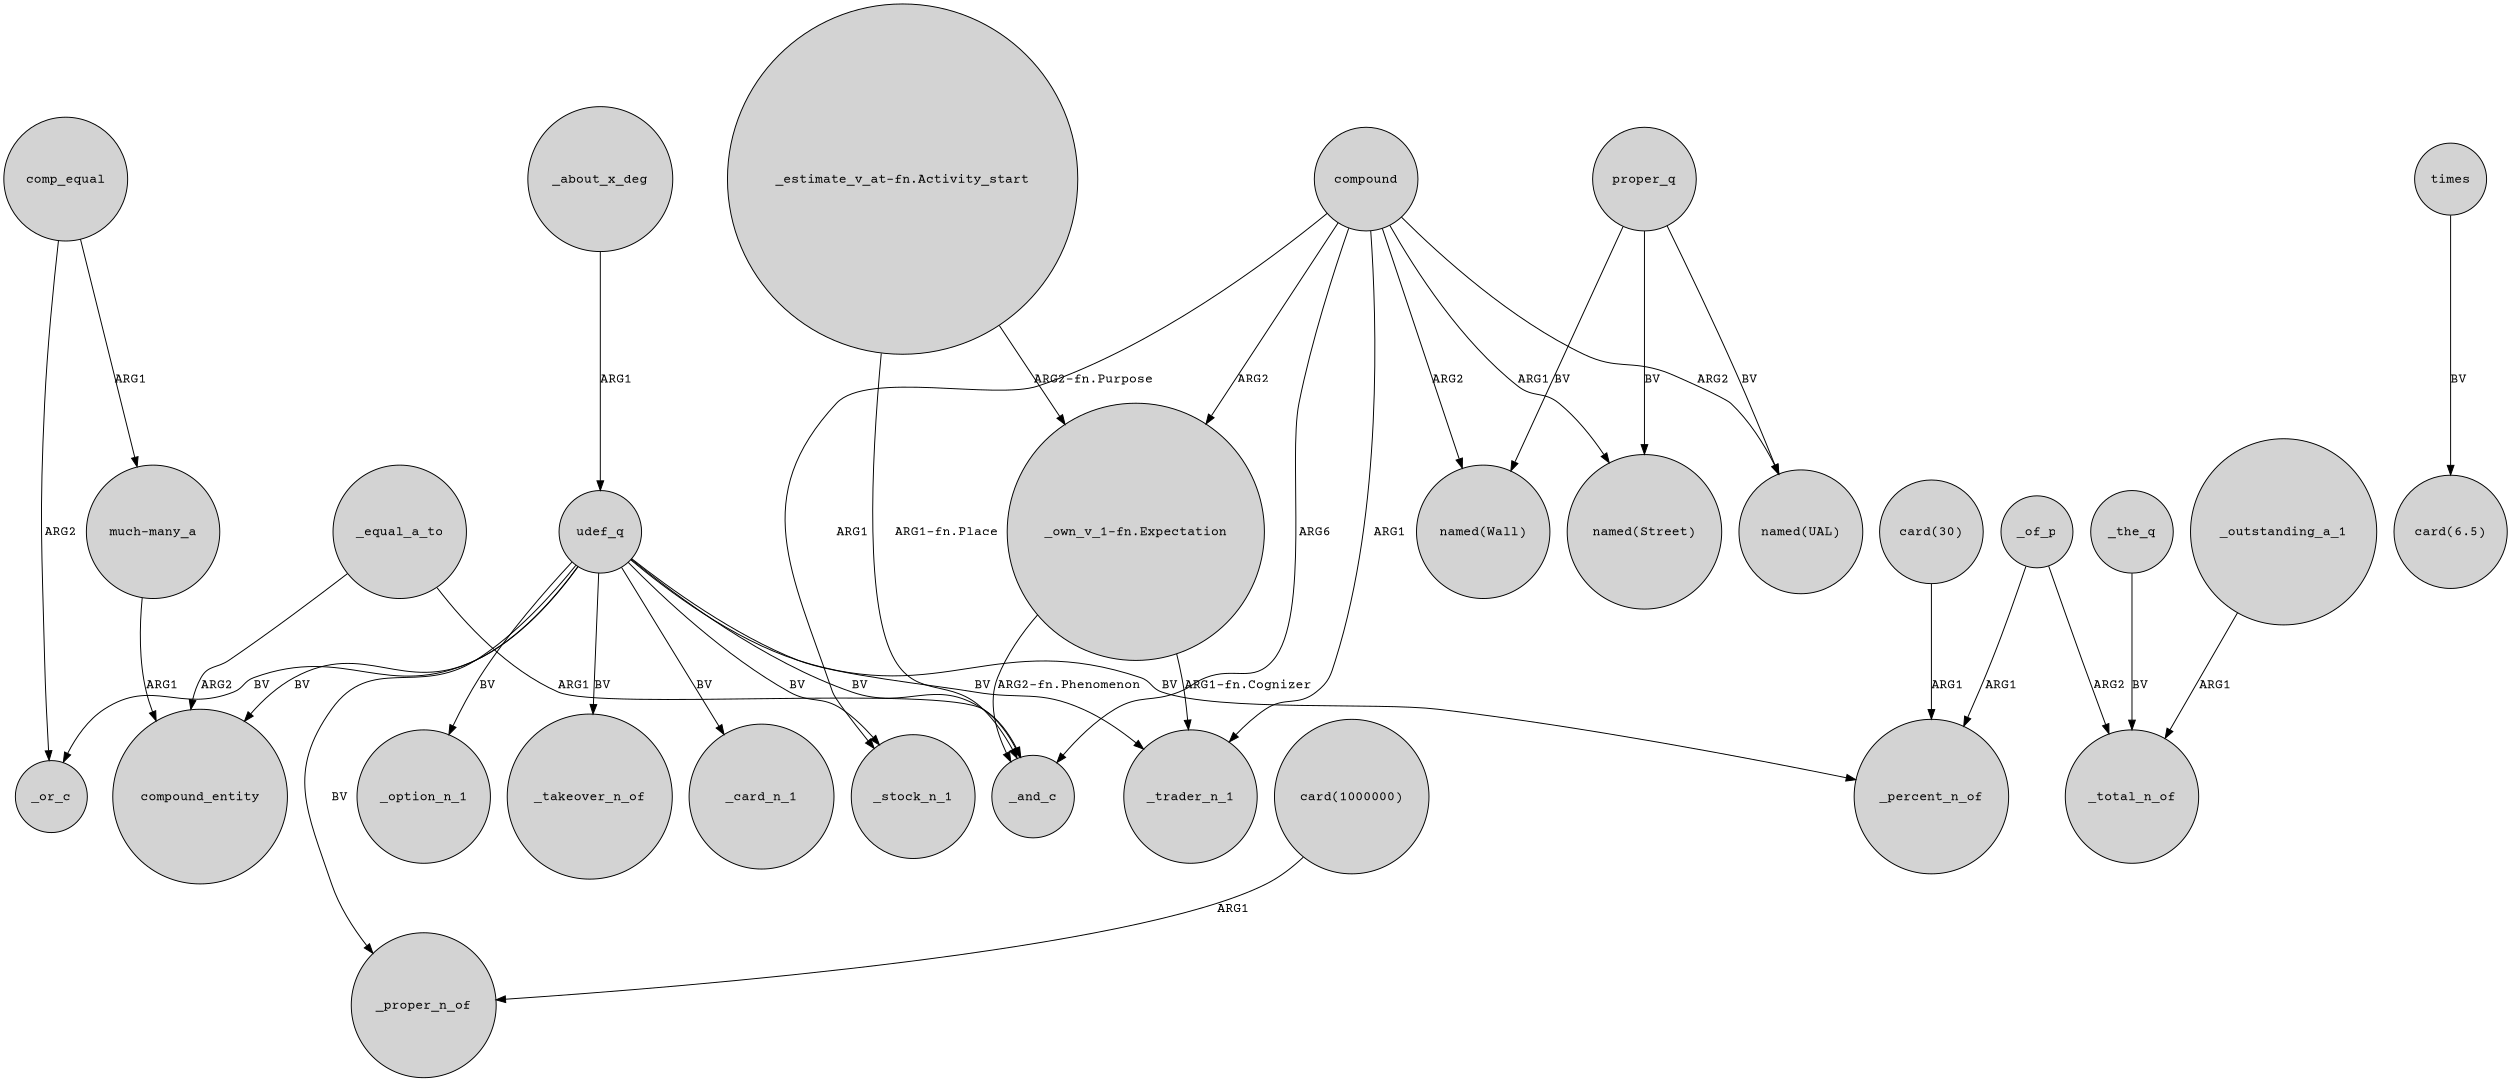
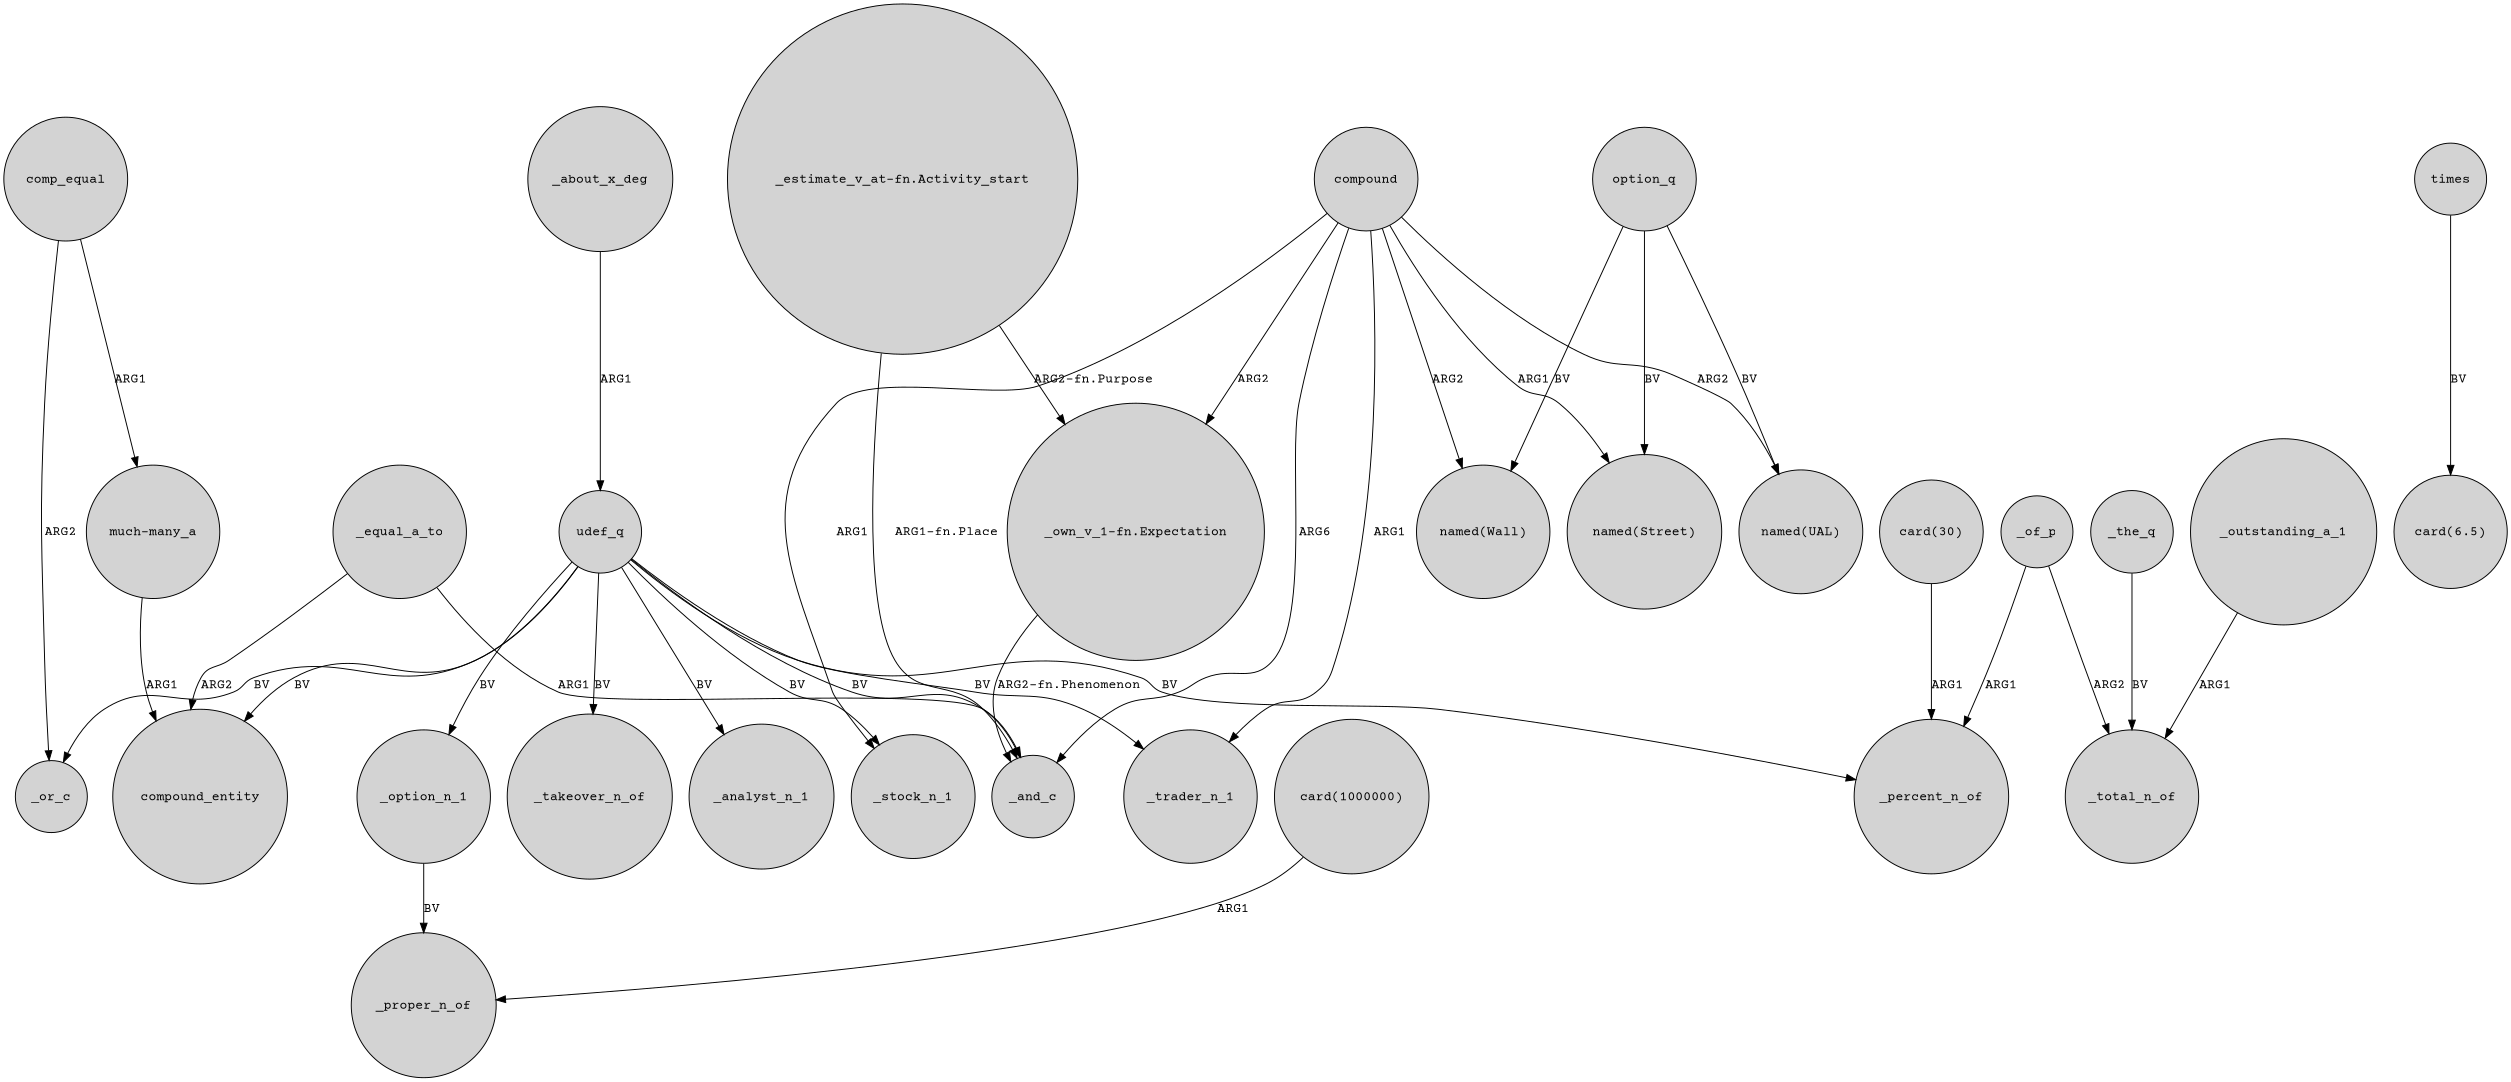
(1644, 179) -> (1644, 179)
(1183, 683) -> none
(345, 694) -> (424, 893)
(762, 797) -> (762, 797)
